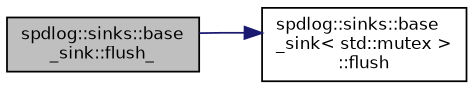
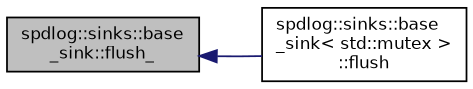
(222, 33) -> (240, 56)
